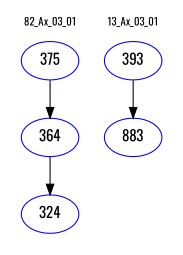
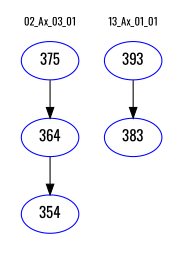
(50, 23) -> (50, 23)
(133, 23) -> (133, 23)
(133, 137) -> (133, 137)
(50, 214) -> (50, 214)
